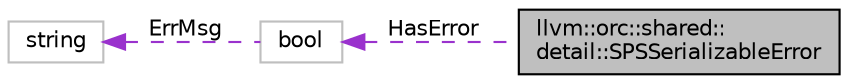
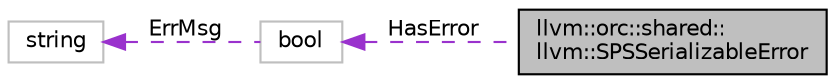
(679, 42) -> (673, 42)
